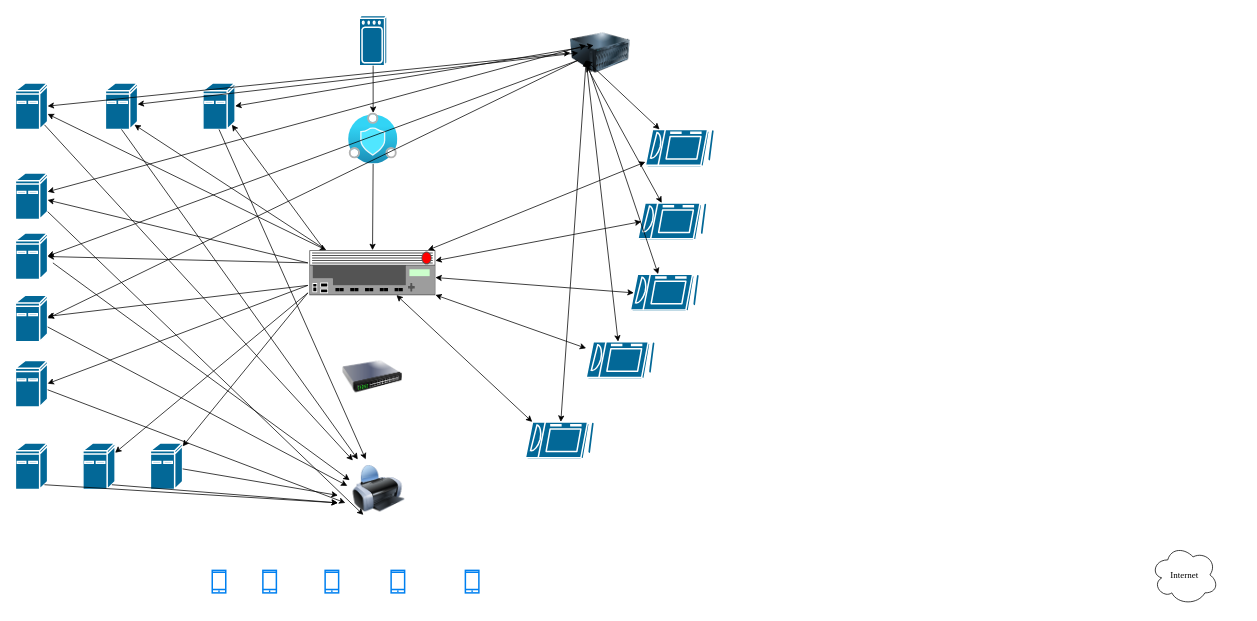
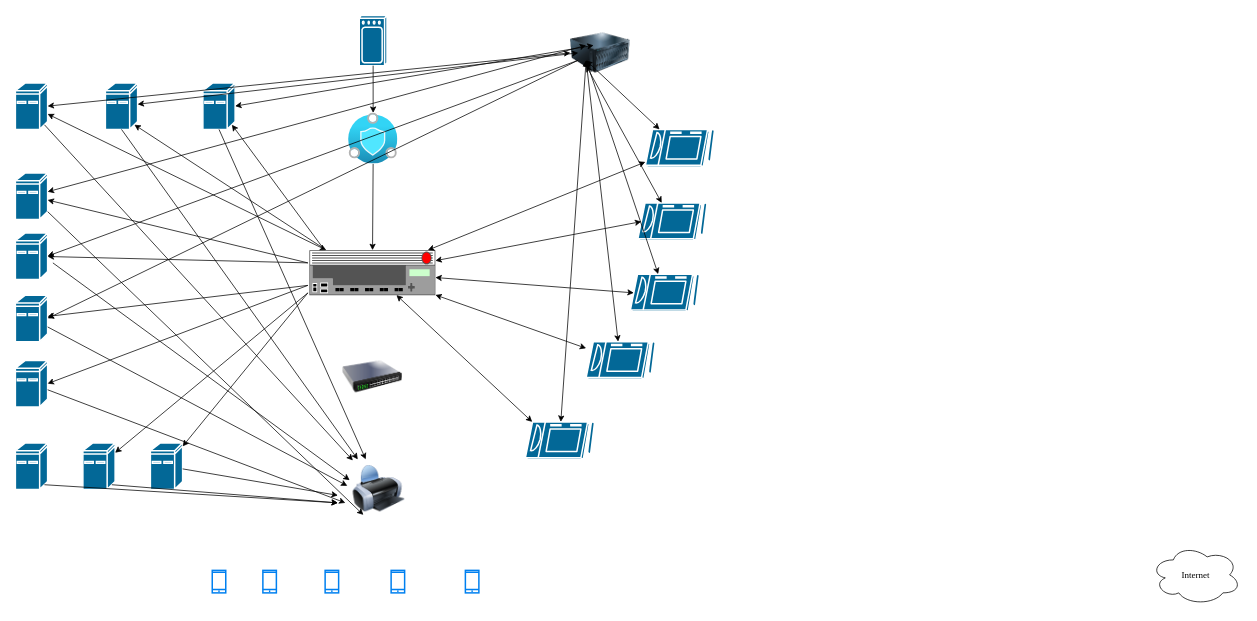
(1185, 575) -> (1196, 575)
